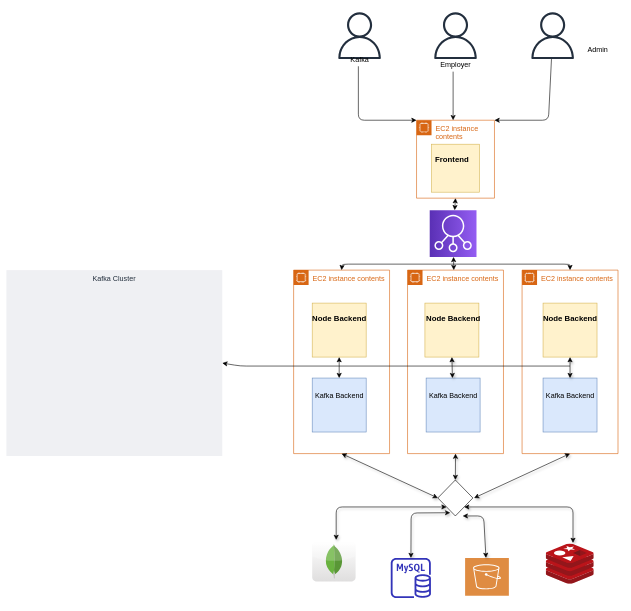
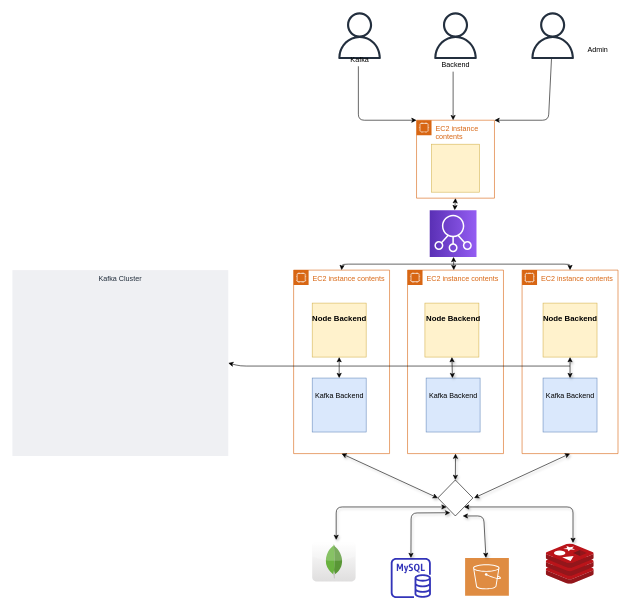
(456, 65) -> (456, 65)
(452, 159) -> none
(114, 363) -> (120, 363)
